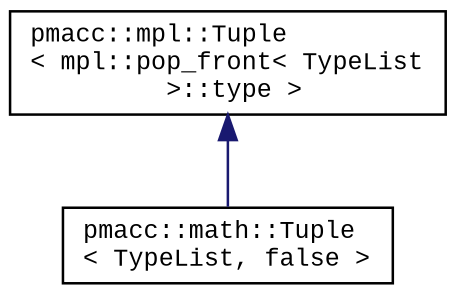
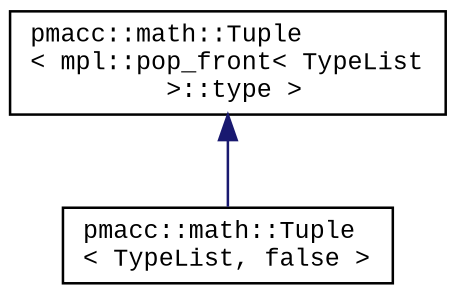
(228, 63) -> (228, 63)
